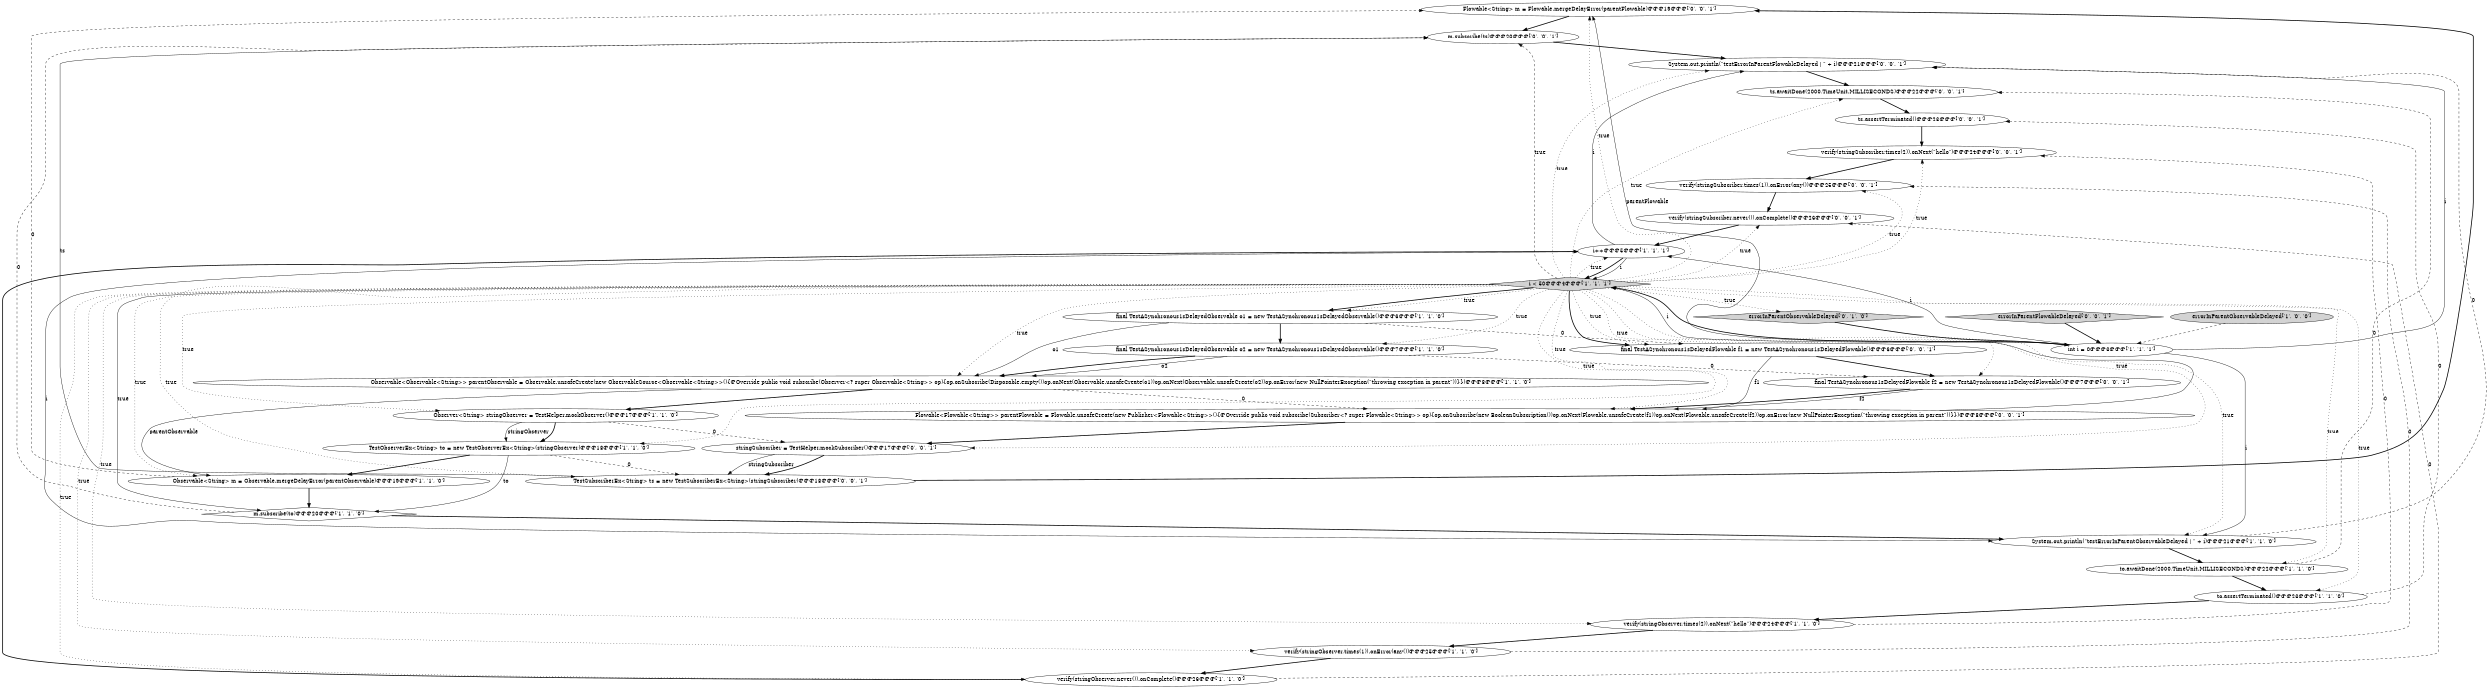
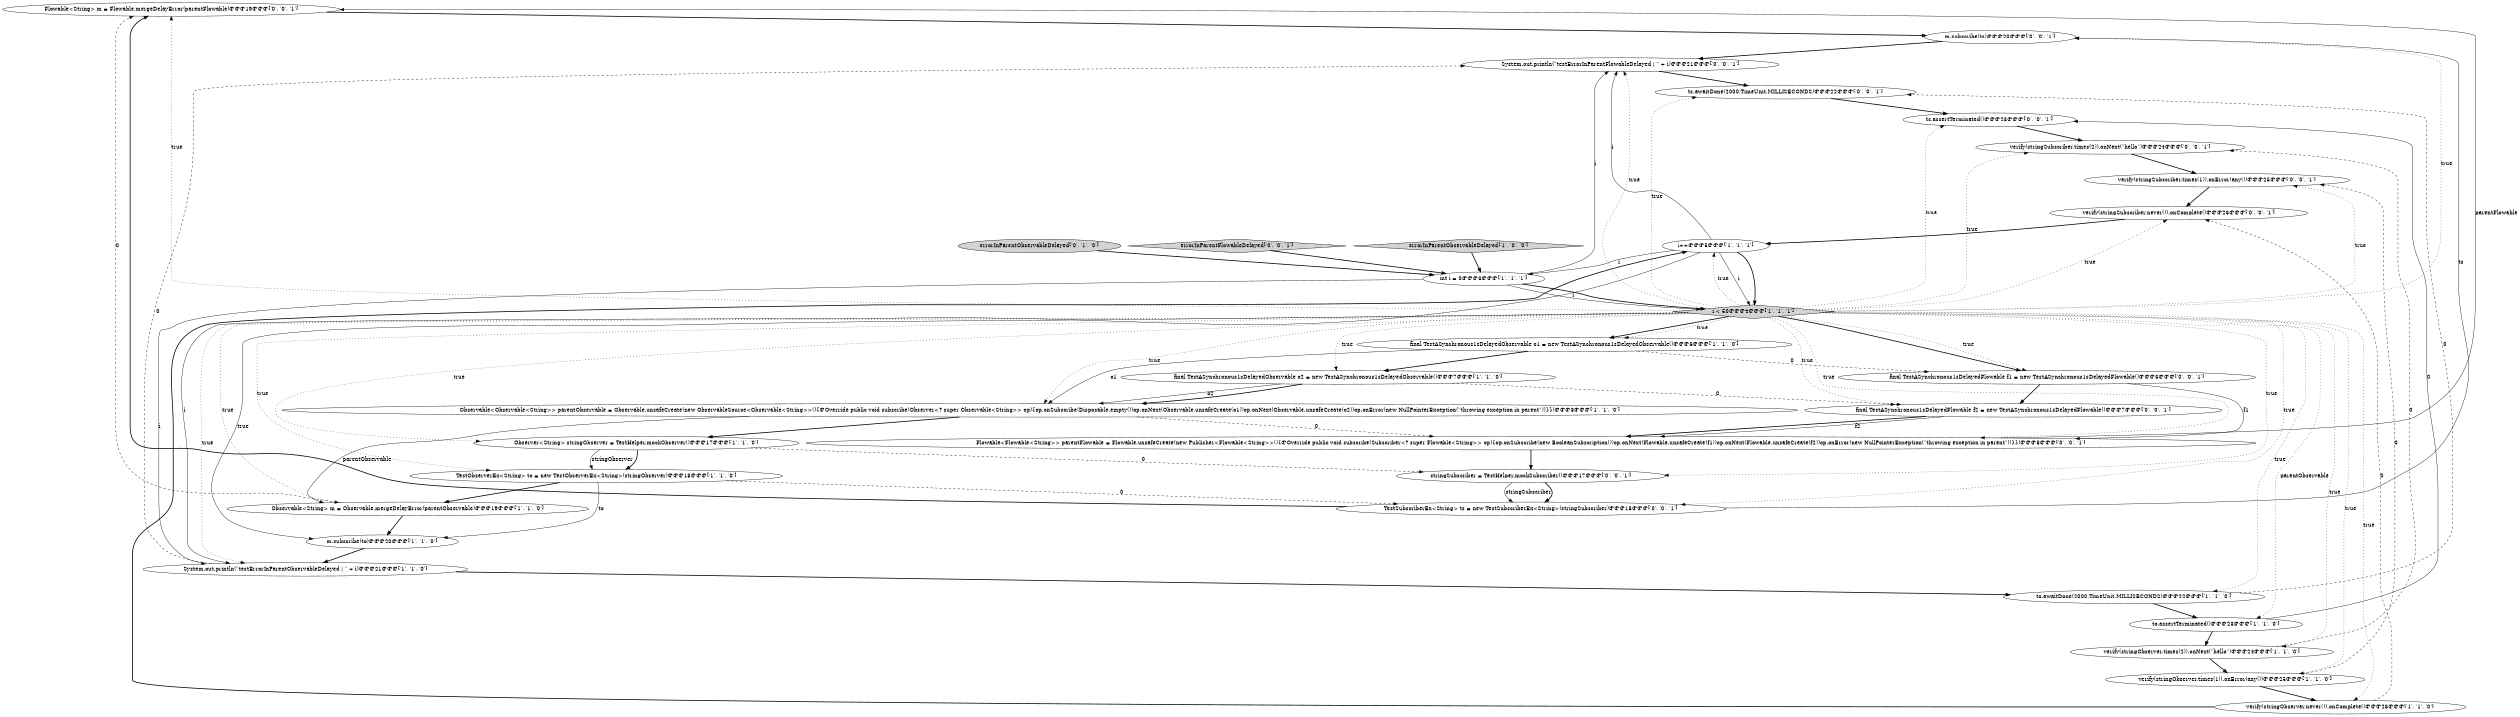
(267, 49) -> none
(1535, 165) -> (2415, 280)
(2416, 195) -> (2425, 278)
(1875, 293) -> (1604, 264)
(1691, 298) -> (1926, 270)
(1808, 317) -> (1039, 246)
(2252, 317) -> (1469, 246)
(2183, 333) -> (1475, 261)
(2364, 448) -> (2305, 476)
(309, 514) -> (382, 542)
